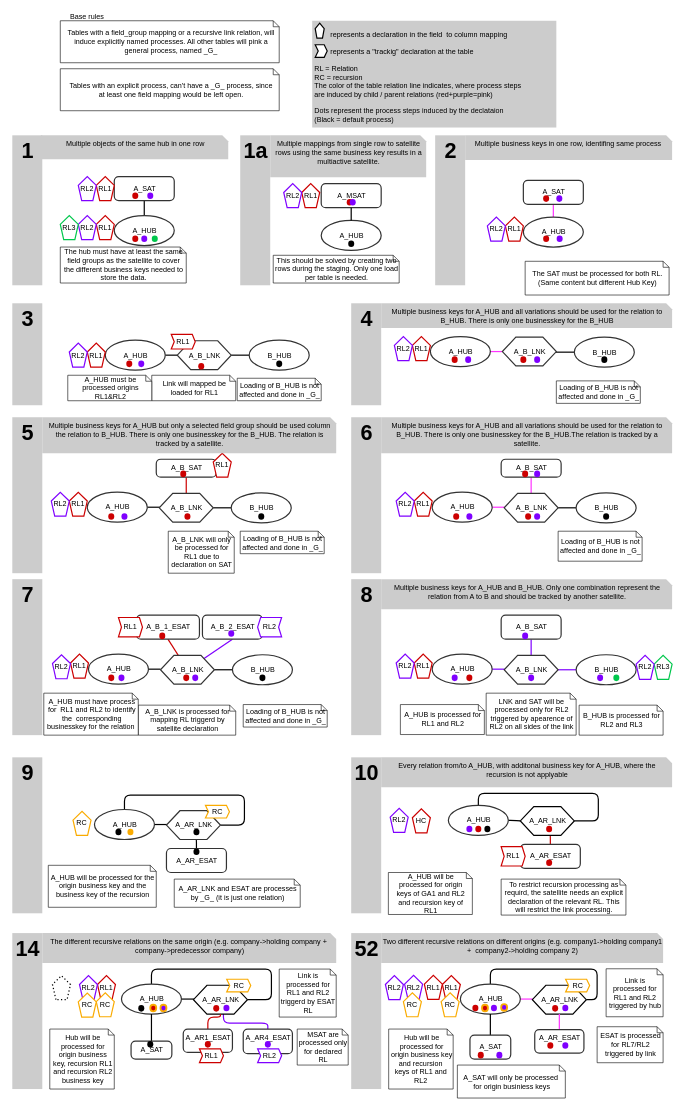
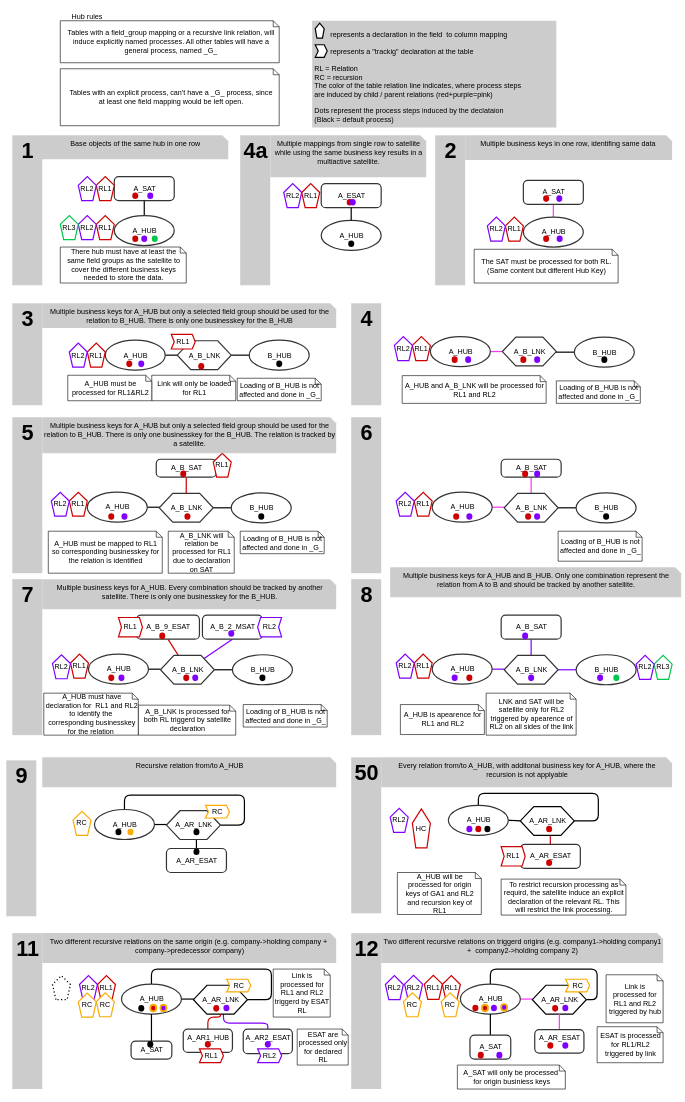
(87, 17) -> (87, 17)
(171, 42) -> (171, 42)
(170, 90) -> (170, 97)
(136, 144) -> (136, 144)
(256, 144) -> (256, 144)
(569, 144) -> (569, 144)
(349, 153) -> (349, 153)
(352, 196) -> (352, 196)
(124, 265) -> (124, 265)
(336, 269) -> none
(597, 278) -> (546, 266)
none -> (189, 316)
(527, 316) -> none
(111, 388) -> (111, 388)
(195, 388) -> (195, 388)
none -> (474, 390)
(190, 435) -> (190, 435)
(527, 435) -> none
none -> (105, 552)
(202, 552) -> (202, 552)
none -> (189, 594)
(527, 594) -> (536, 582)
(169, 627) -> (169, 627)
(233, 627) -> (233, 627)
(92, 714) -> (92, 714)
(532, 714) -> (532, 714)
(188, 720) -> (188, 720)
(443, 720) -> (443, 720)
(621, 720) -> none
(367, 767) -> (367, 767)
none -> (189, 773)
(421, 821) -> (421, 829)
(27, 836) -> (21, 839)
(102, 887) -> none
(237, 893) -> none
(430, 894) -> (439, 894)
(564, 897) -> (564, 897)
(28, 942) -> (28, 942)
(367, 942) -> (367, 942)
(190, 947) -> (190, 947)
(523, 947) -> (523, 947)
(308, 993) -> (302, 993)
(635, 993) -> (635, 999)
(209, 1042) -> (209, 1038)
(269, 1042) -> (269, 1042)
(631, 1045) -> (631, 1045)
(323, 1047) -> (323, 1047)
(82, 1059) -> none
(421, 1059) -> none
(512, 1082) -> (512, 1077)
